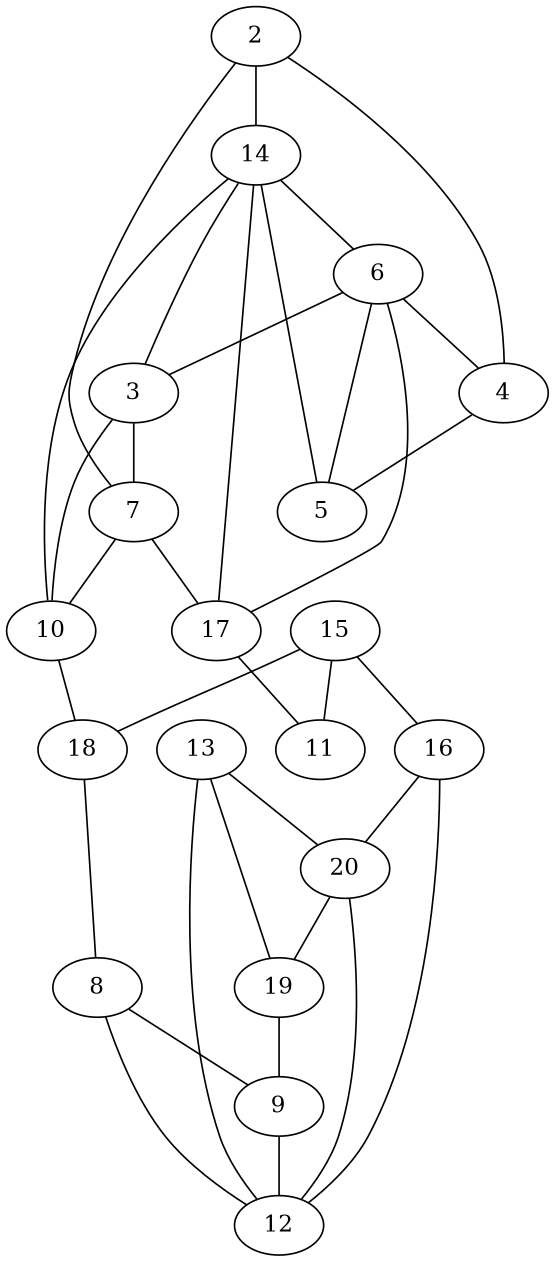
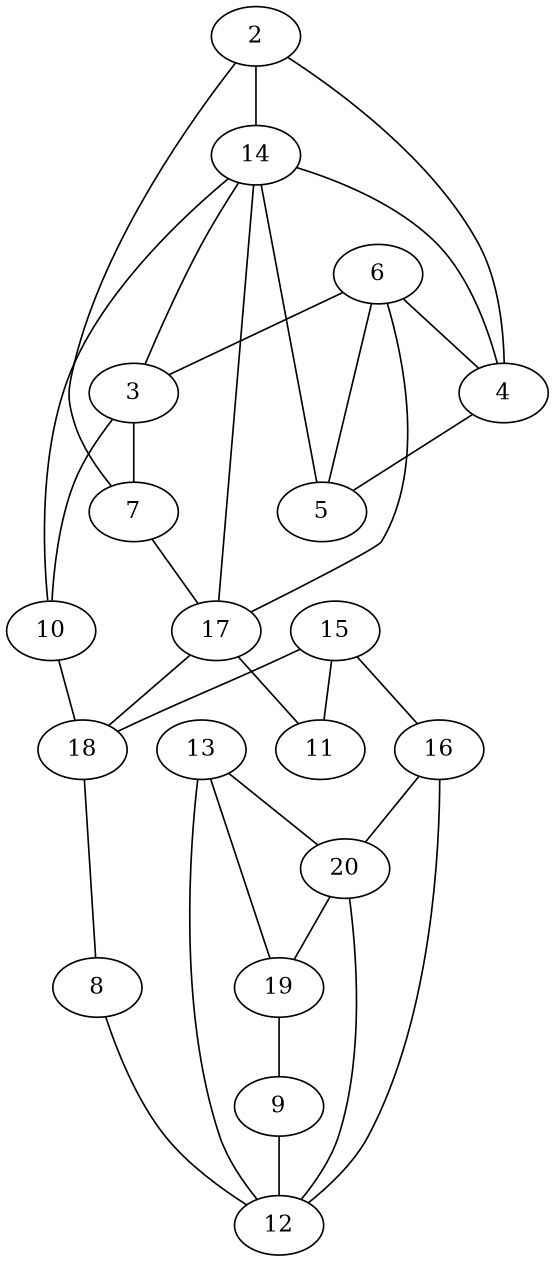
(317, 215) -> (427, 235)
(92, 571) -> none
none -> (149, 690)
(188, 1047) -> none
